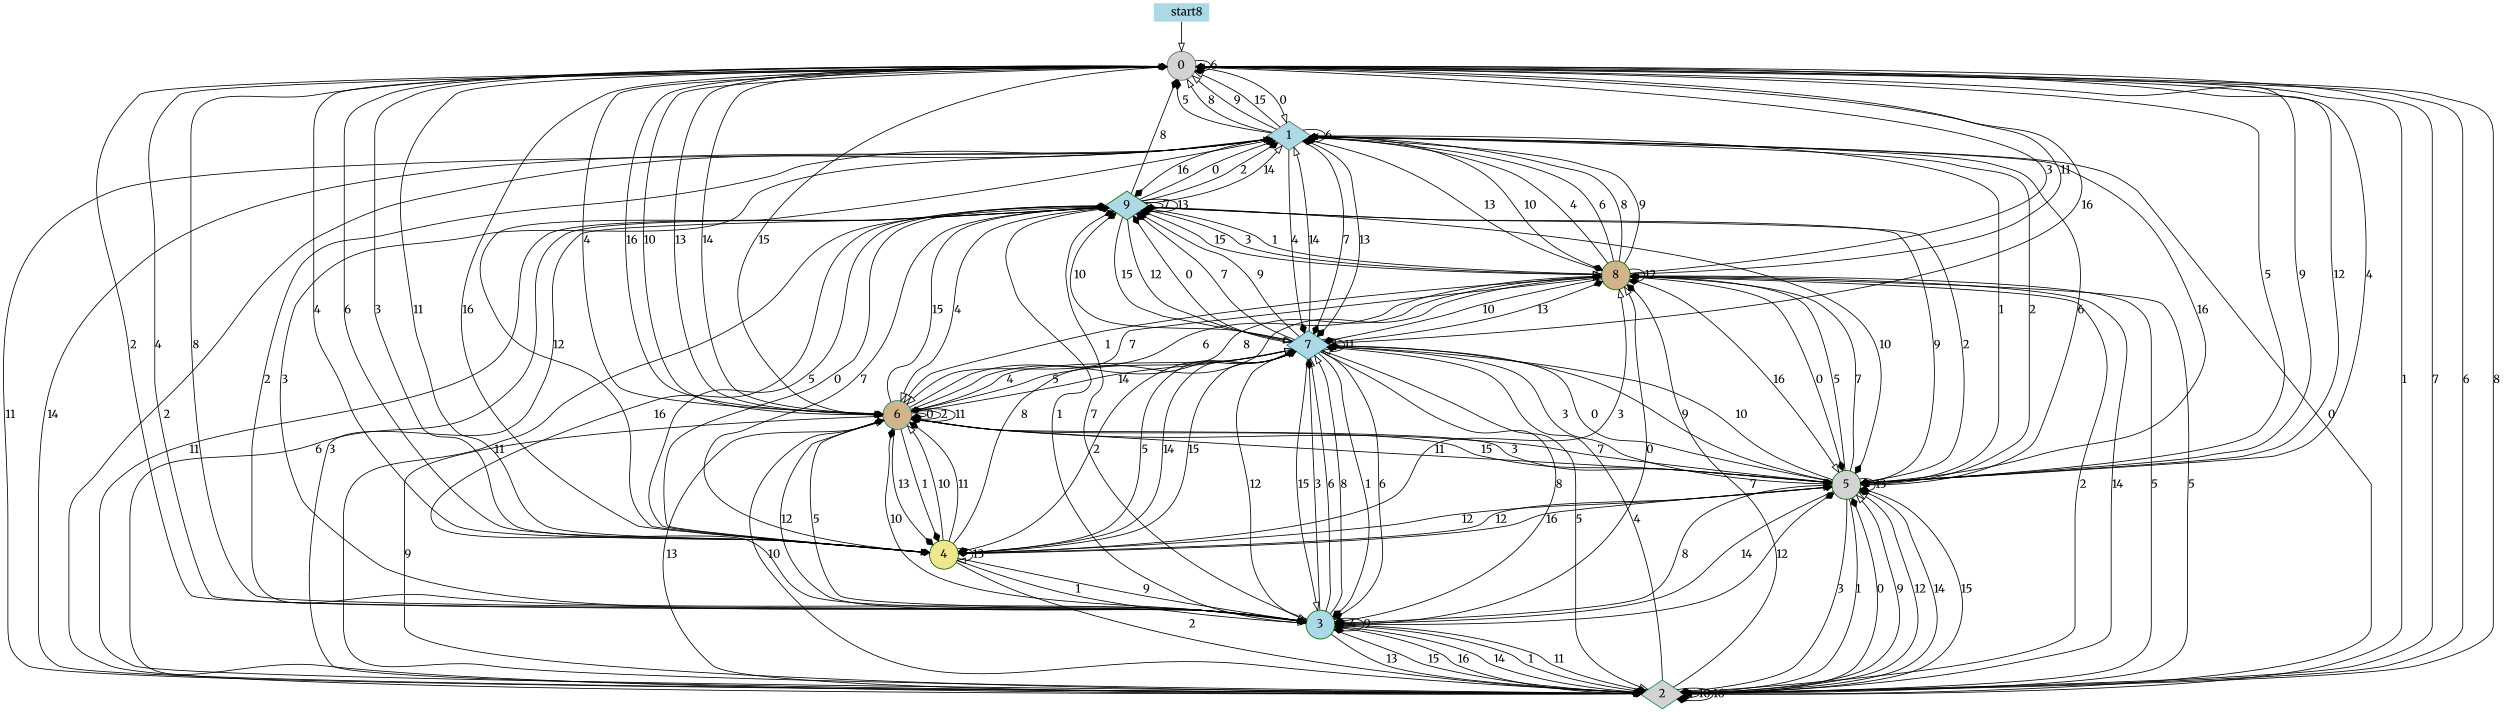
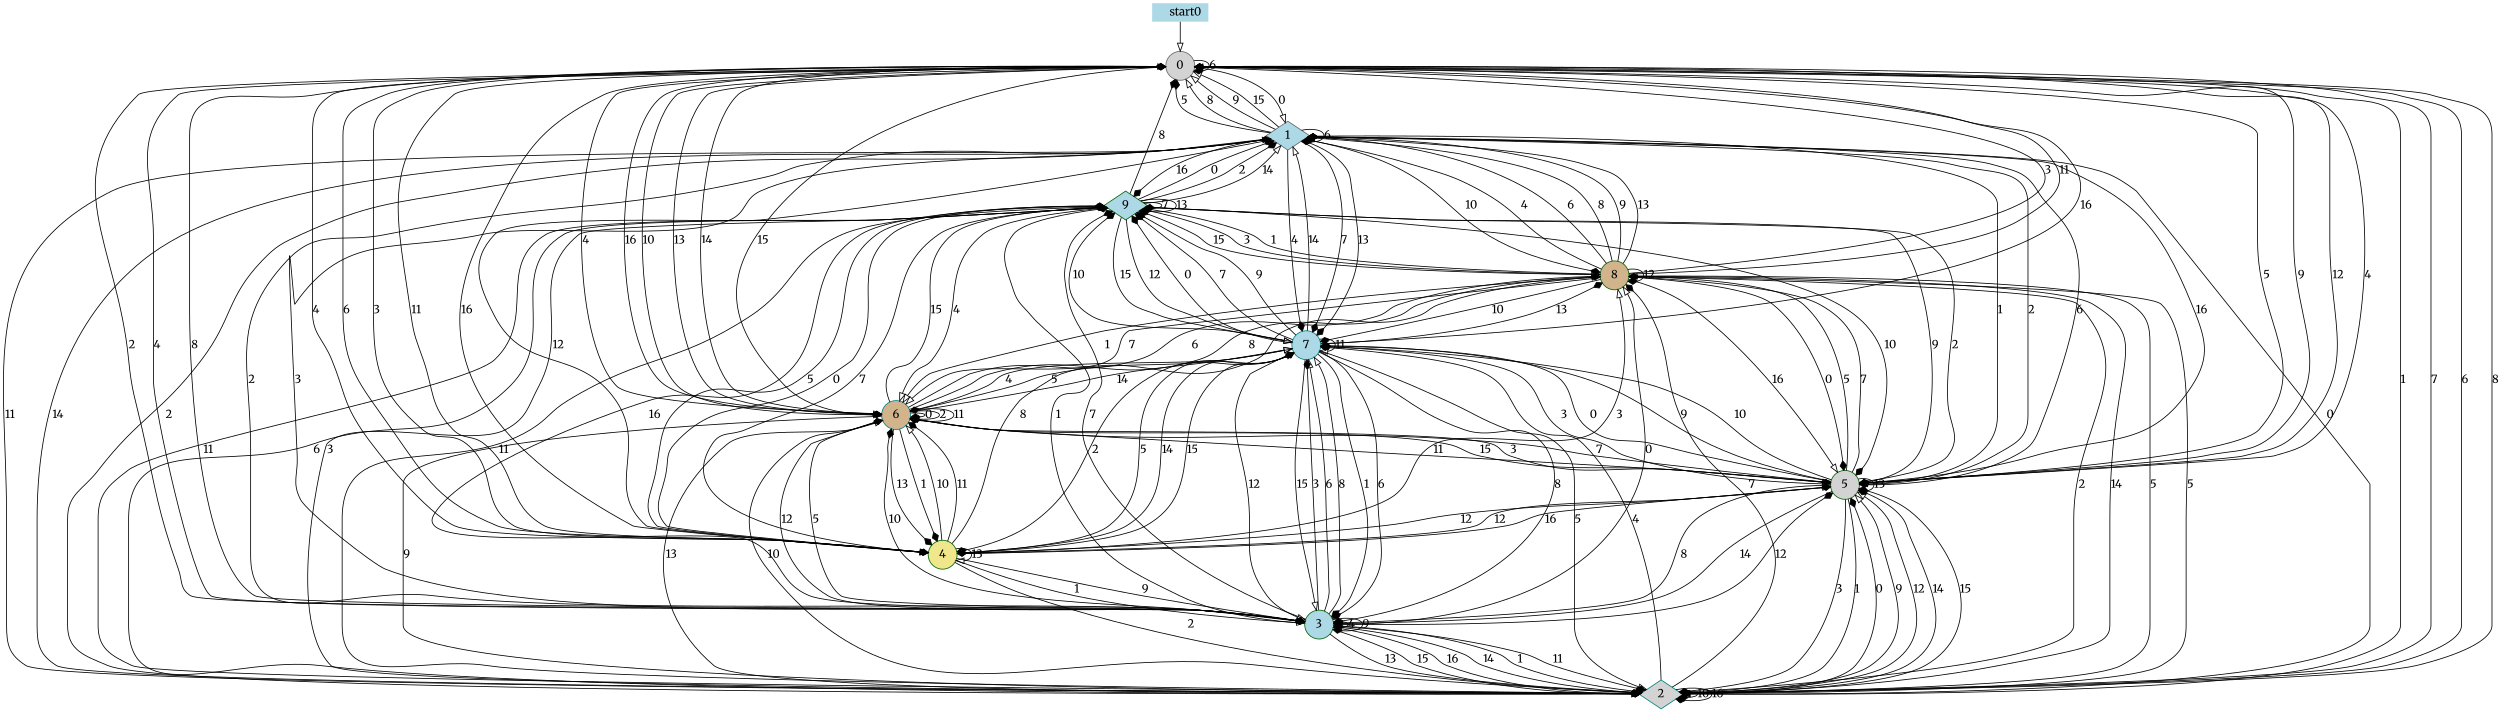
(1182, 12) -> (1180, 12)
(2040, 135) -> (2048, 140)
(1308, 345) -> (1306, 345)
